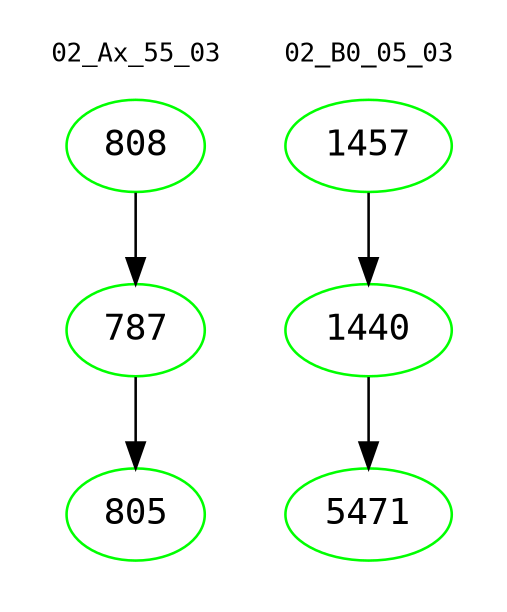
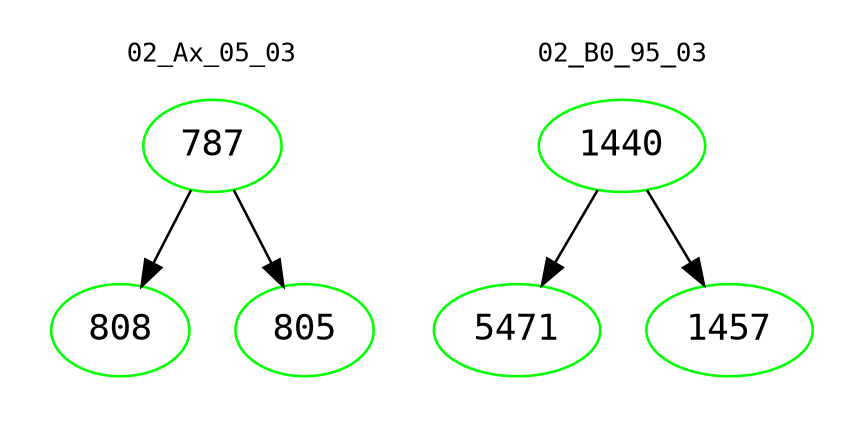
(137, 55) -> (212, 55)
(370, 55) -> (623, 55)
(136, 225) -> (172, 227)
(369, 225) -> (669, 226)
